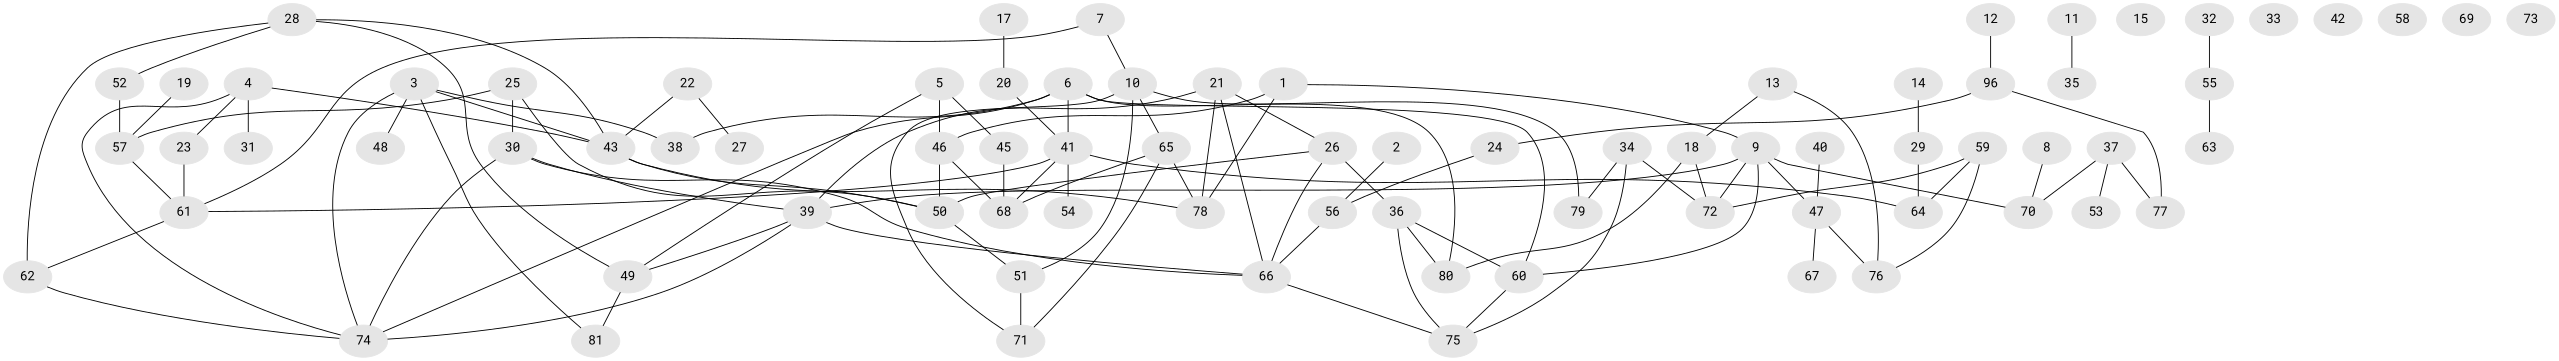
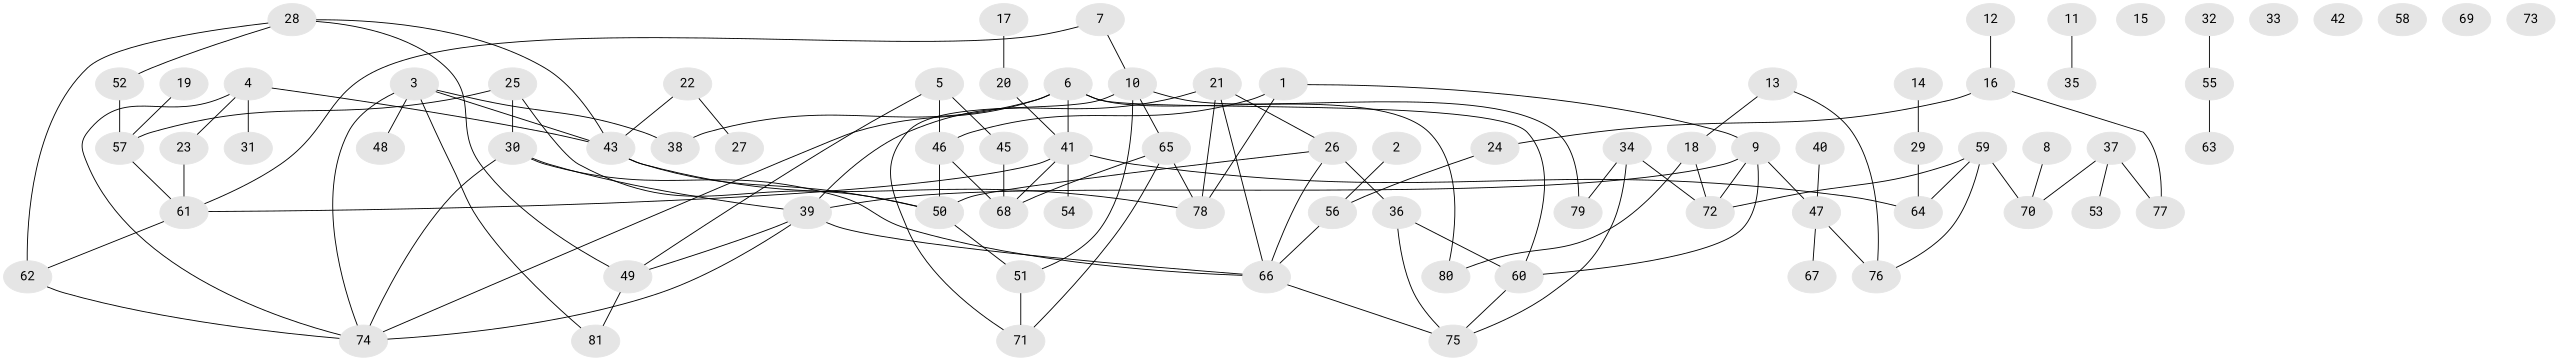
(1991, 84) -> (1991, 84)
(1895, 186) -> (2005, 180)
(1421, 245) -> none
